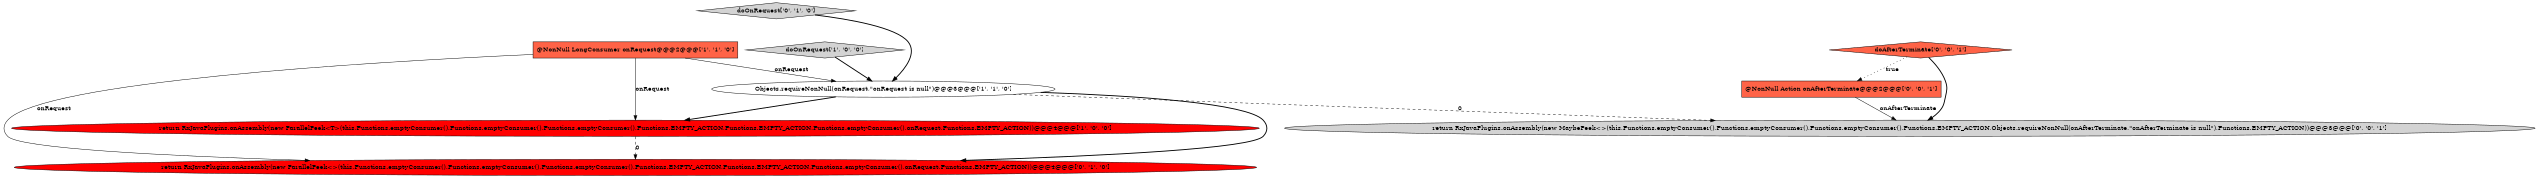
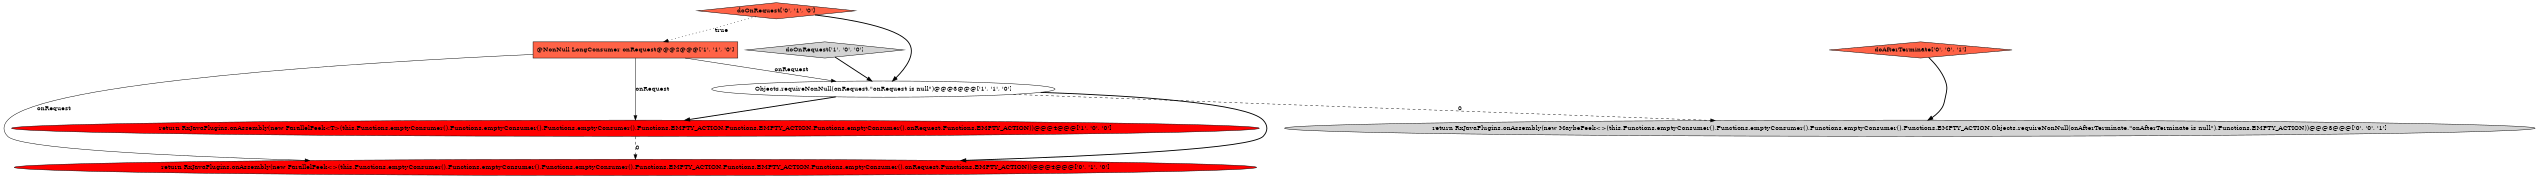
(776, 11) -> (776, 11)
none -> (712, 29)
(1841, 89) -> none
